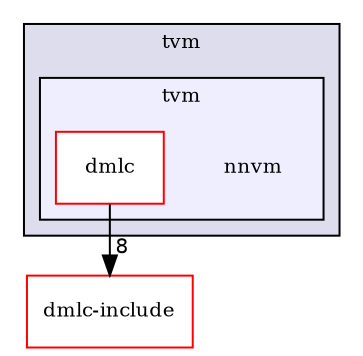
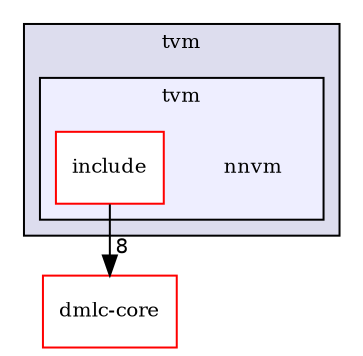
(110, 168) -> (110, 168)
(110, 312) -> (110, 312)
